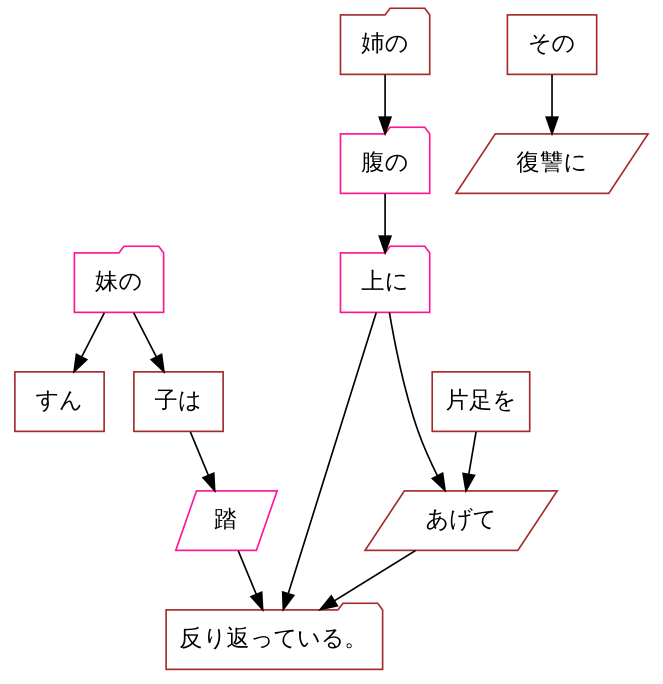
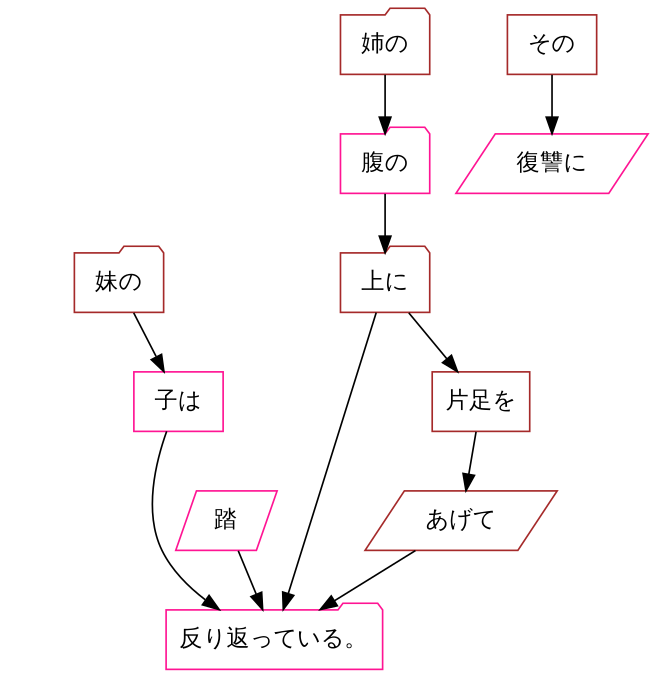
(552, 164) -> (552, 164)
(119, 283) -> (119, 283)
(385, 283) -> (385, 283)
(407, 396) -> (428, 336)
(60, 402) -> none
(178, 402) -> (178, 402)
(199, 453) -> (154, 524)
(274, 640) -> (274, 640)
